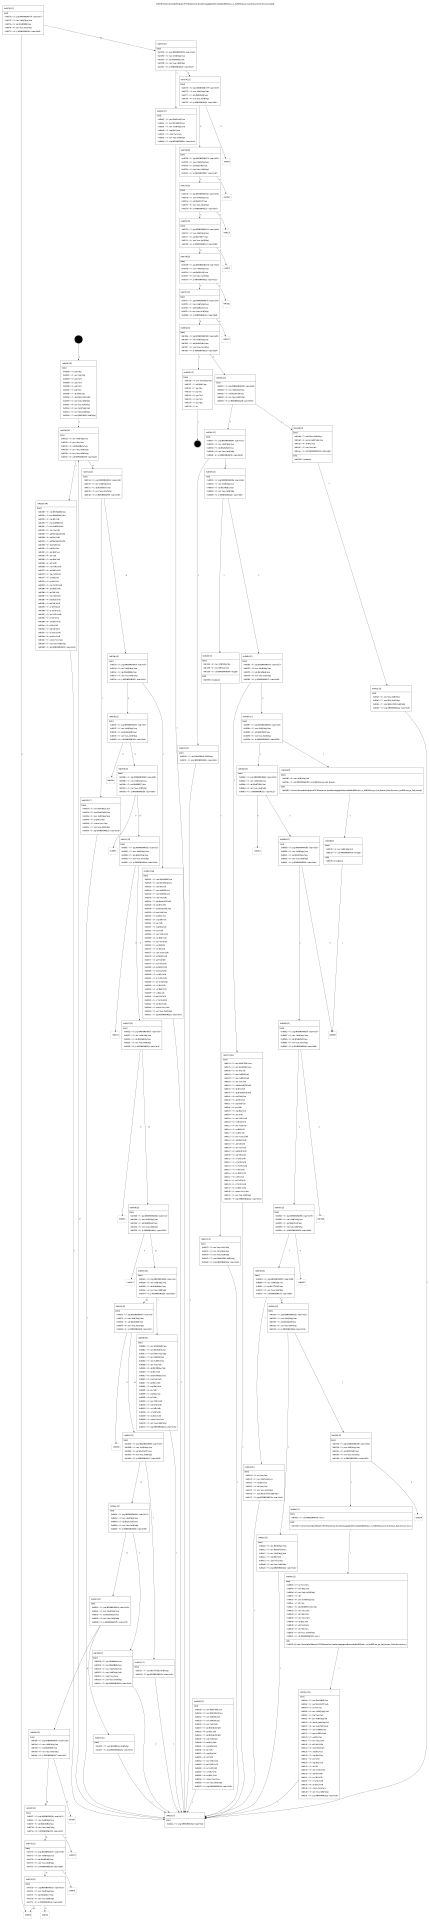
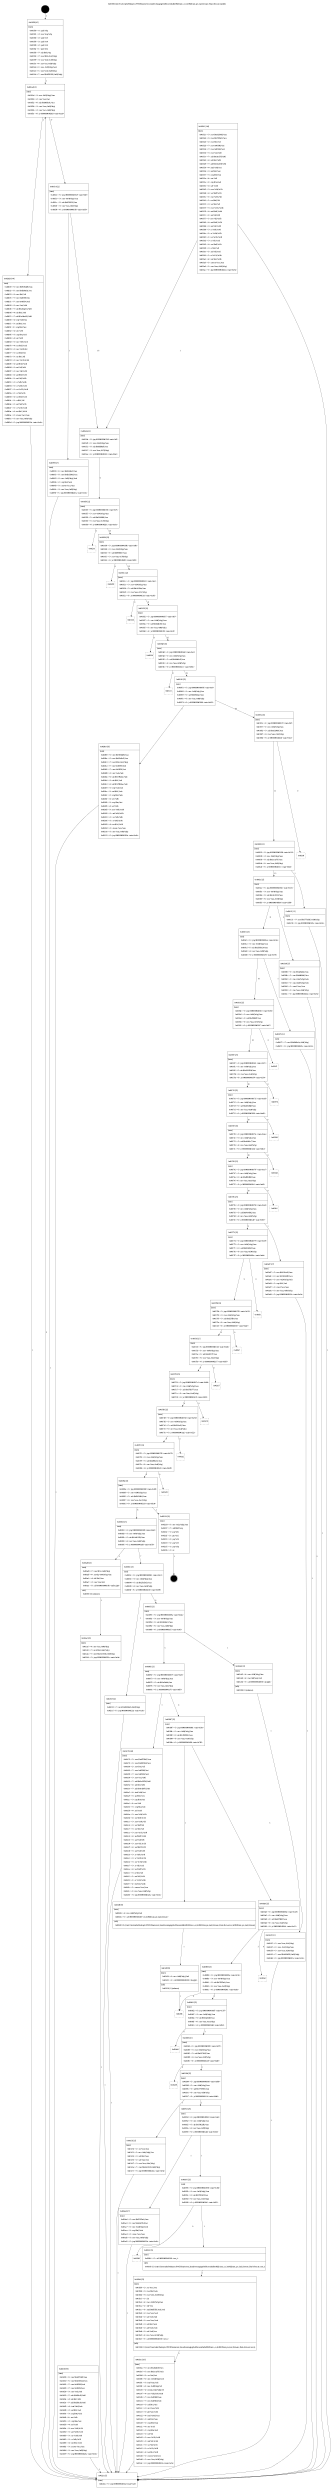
(163, 772) -> (152, 334)
(33, 1908) -> (247, 1155)
